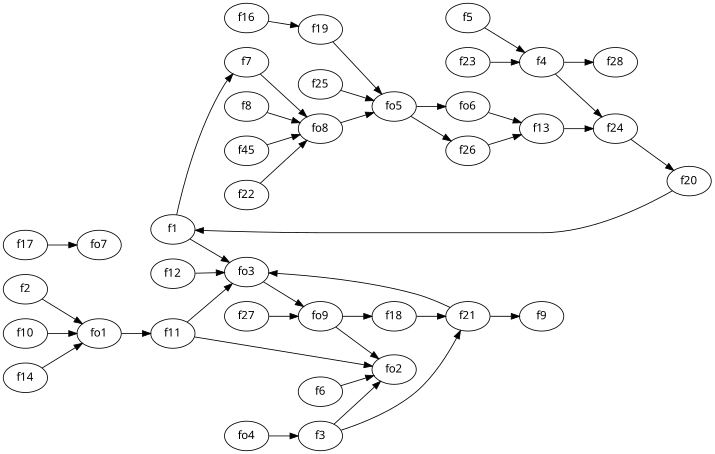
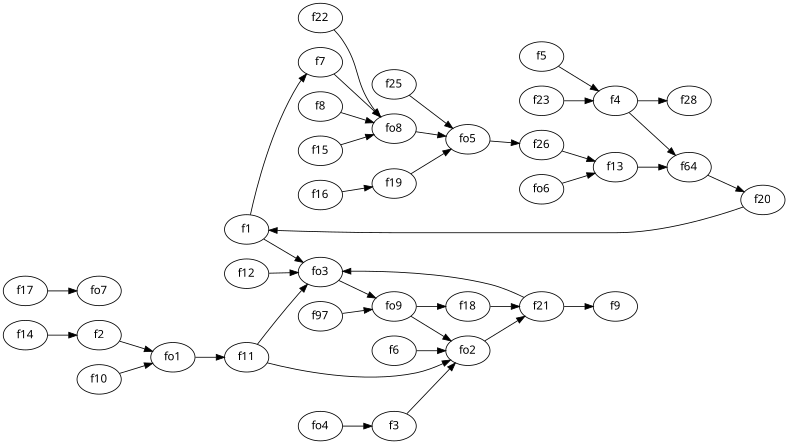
(427, 107) -> none
(615, 129) -> (689, 167)
(247, 151) -> (320, 151)
(247, 316) -> (320, 316)
(59, 358) -> (58, 335)
(409, 397) -> (501, 331)
